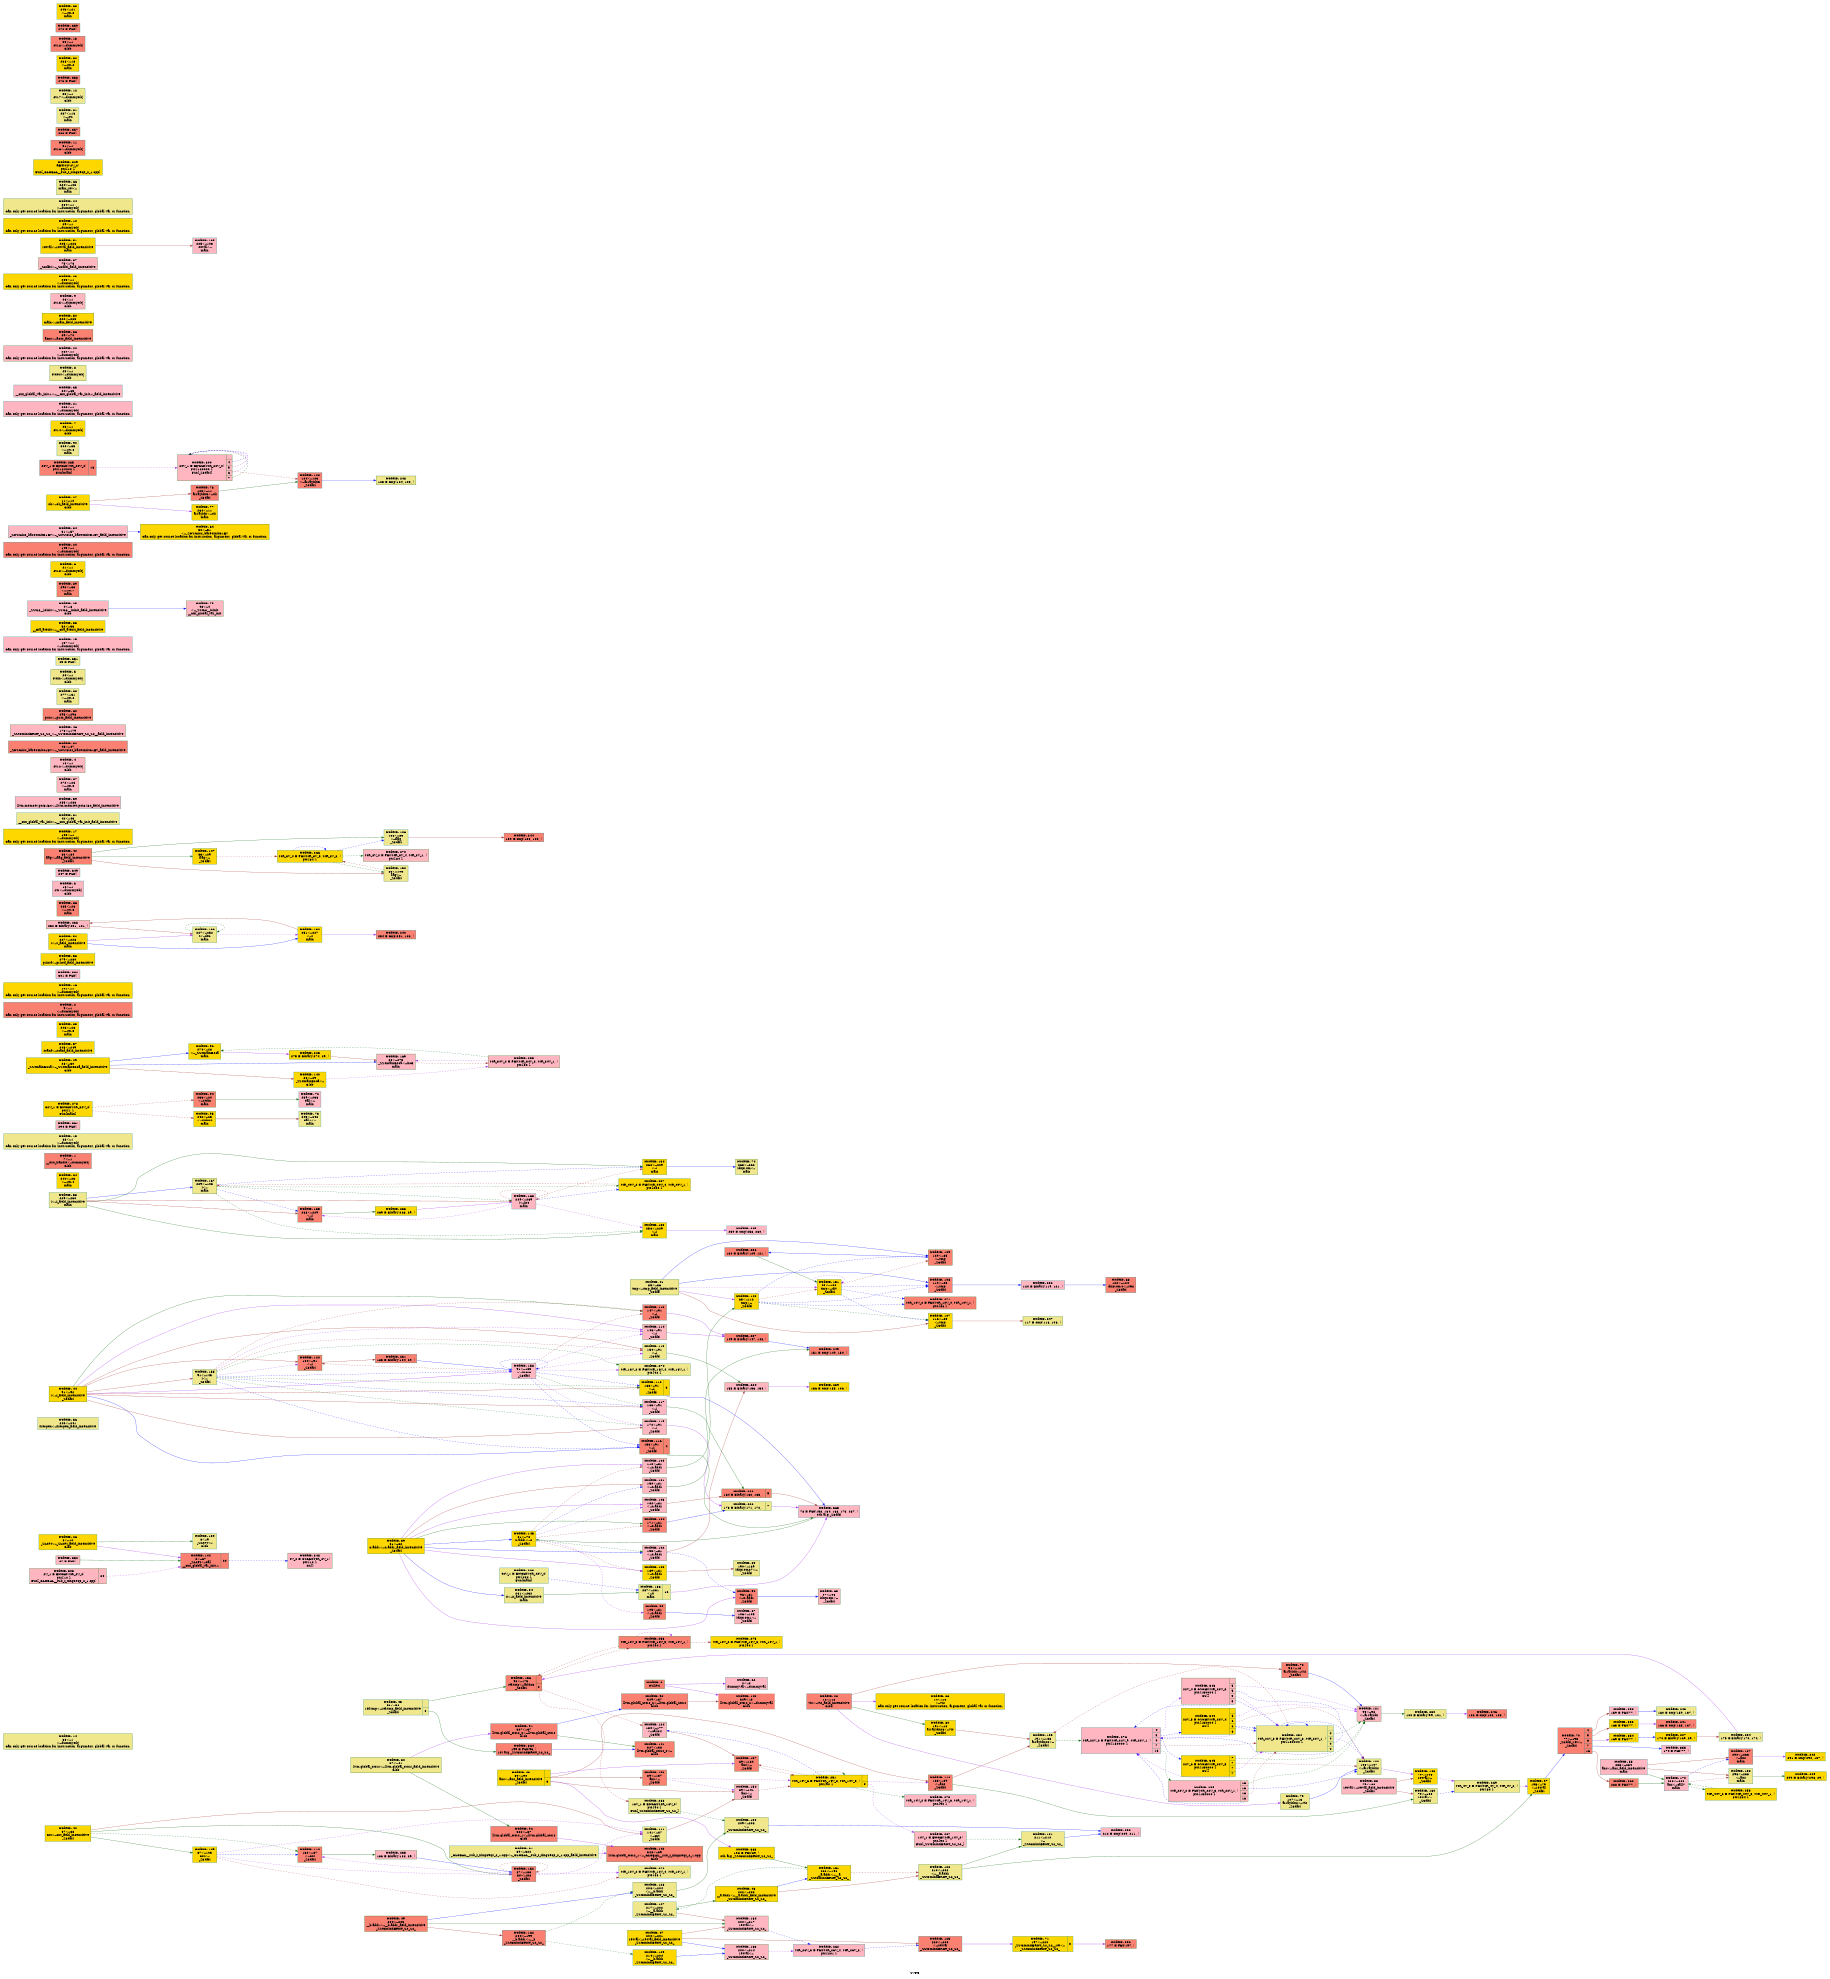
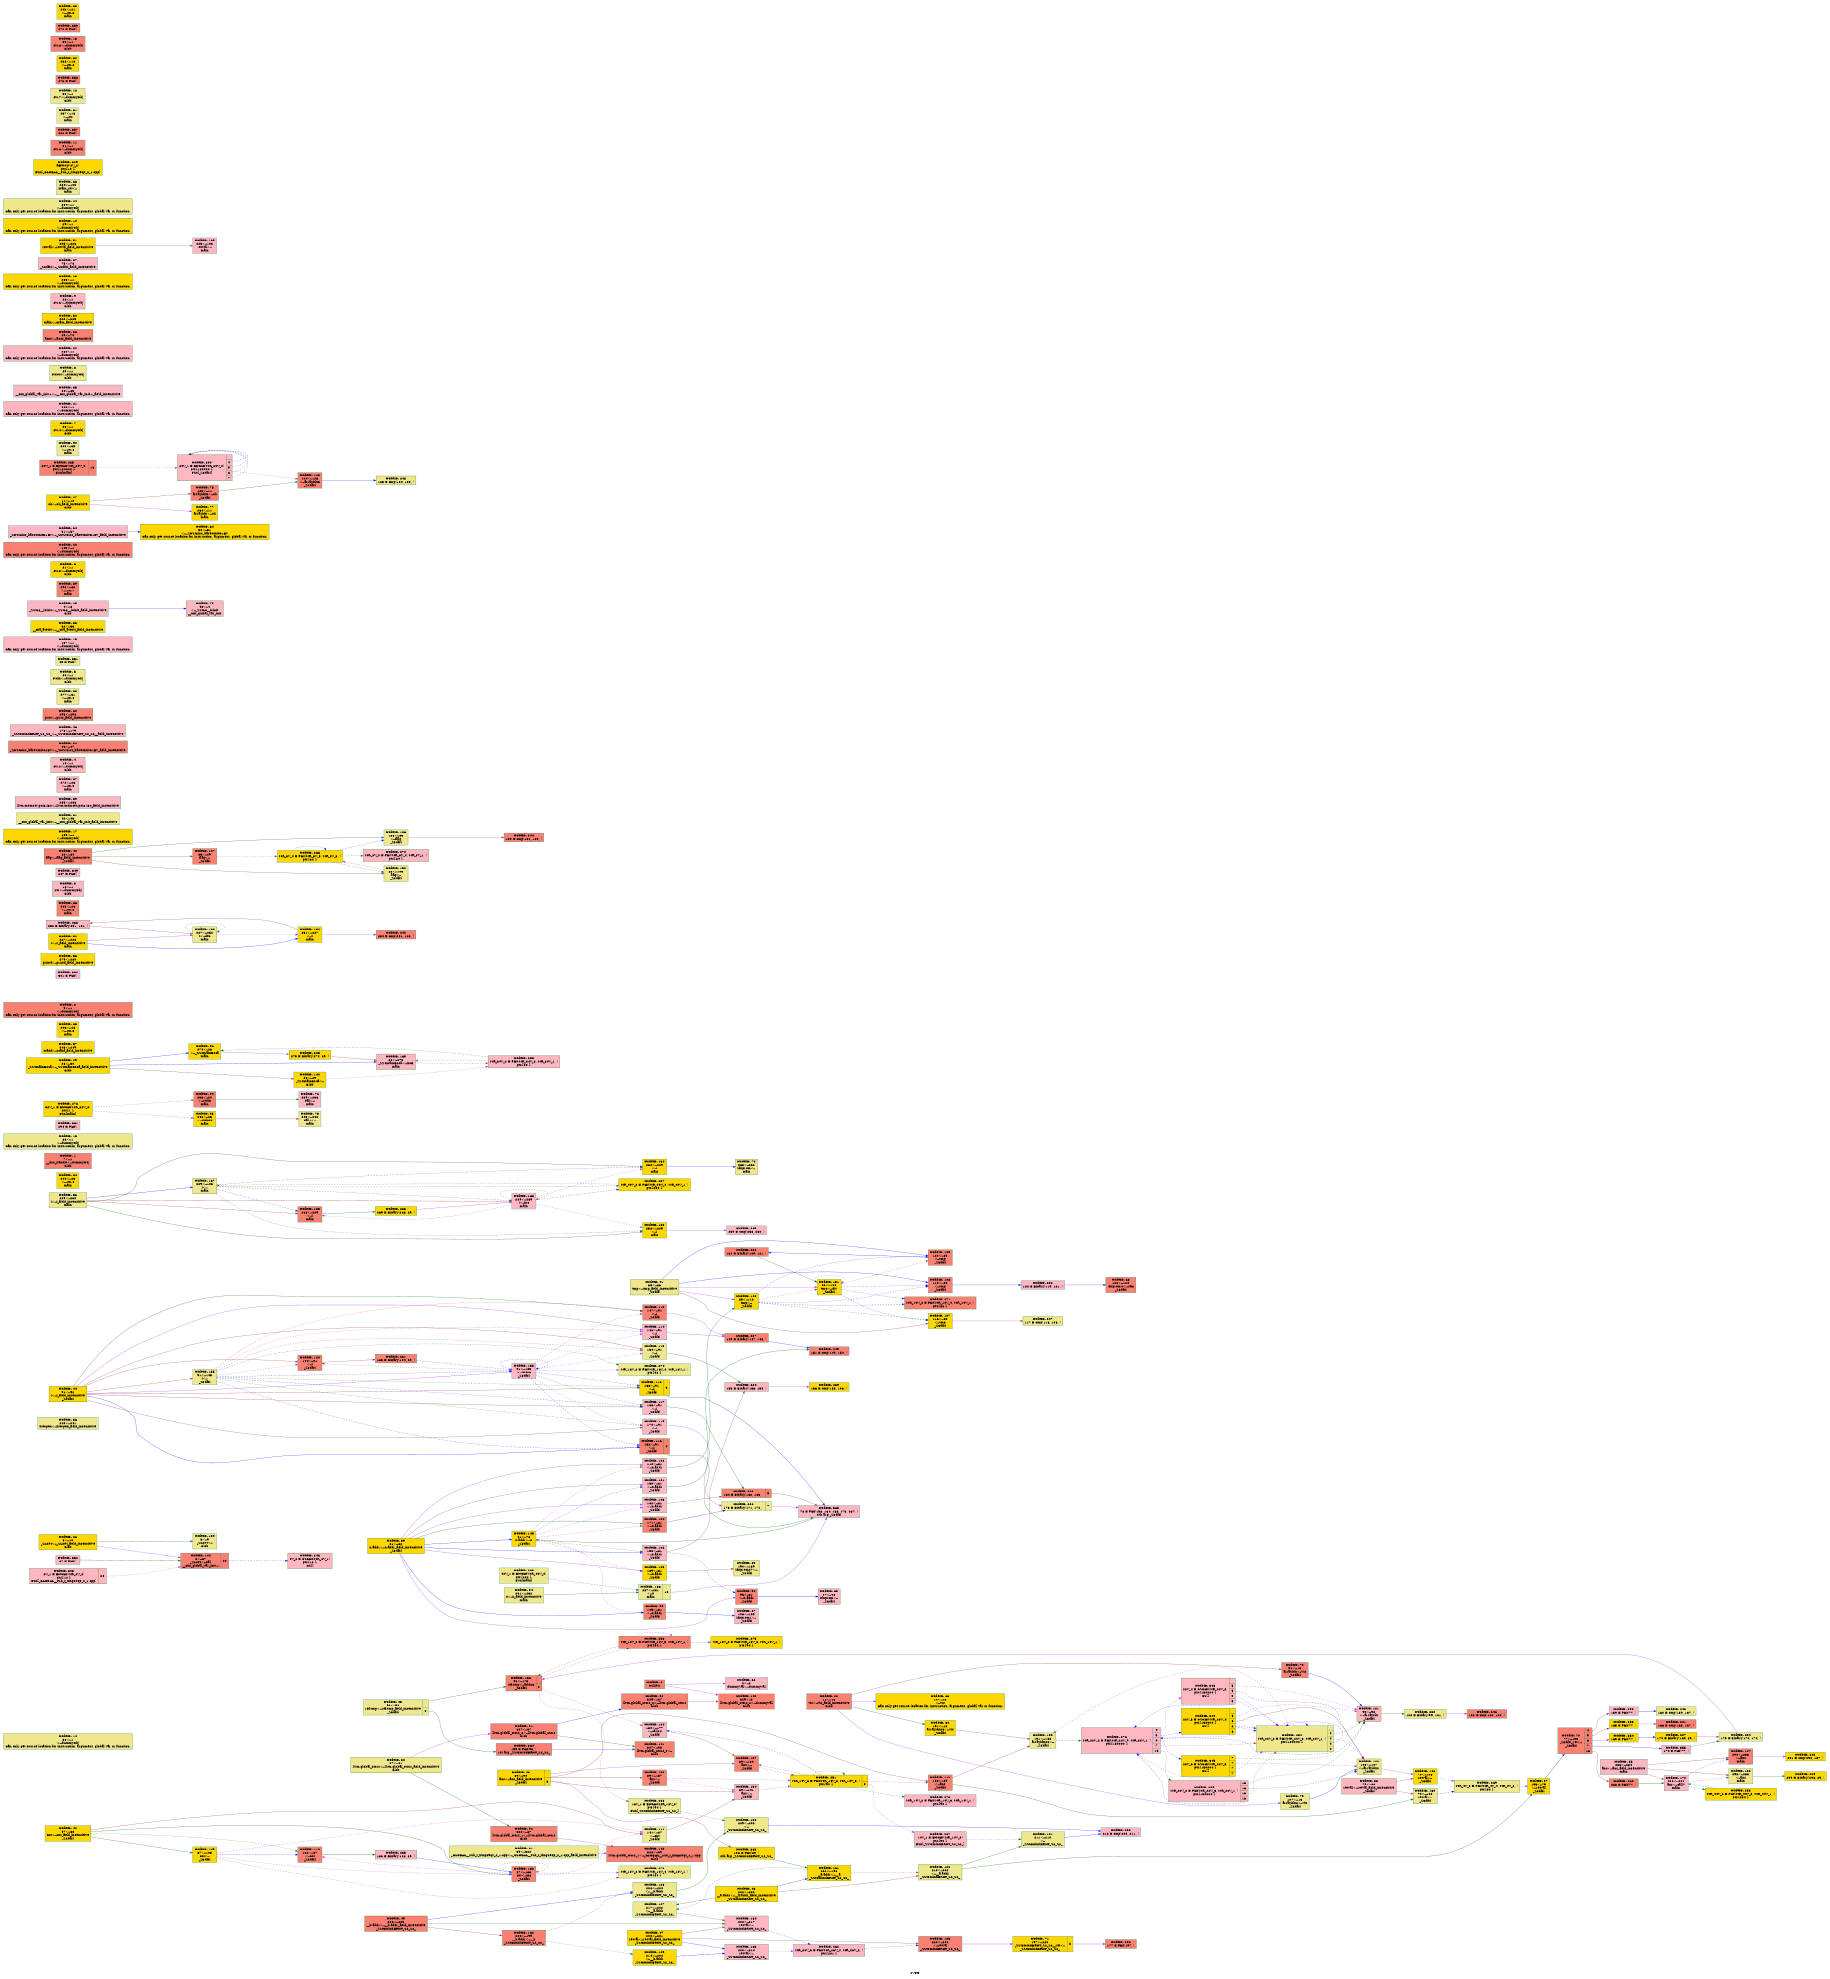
(205, 856) -> (205, 856)
(68, 990) -> none
(747, 1287) -> (747, 1287)
(463, 1365) -> (463, 1365)
(448, 1585) -> (509, 1615)
(1310, 1708) -> (1310, 1708)
none -> (1704, 1744)
(1655, 1776) -> (1655, 1776)
(700, 1903) -> (697, 1901)
